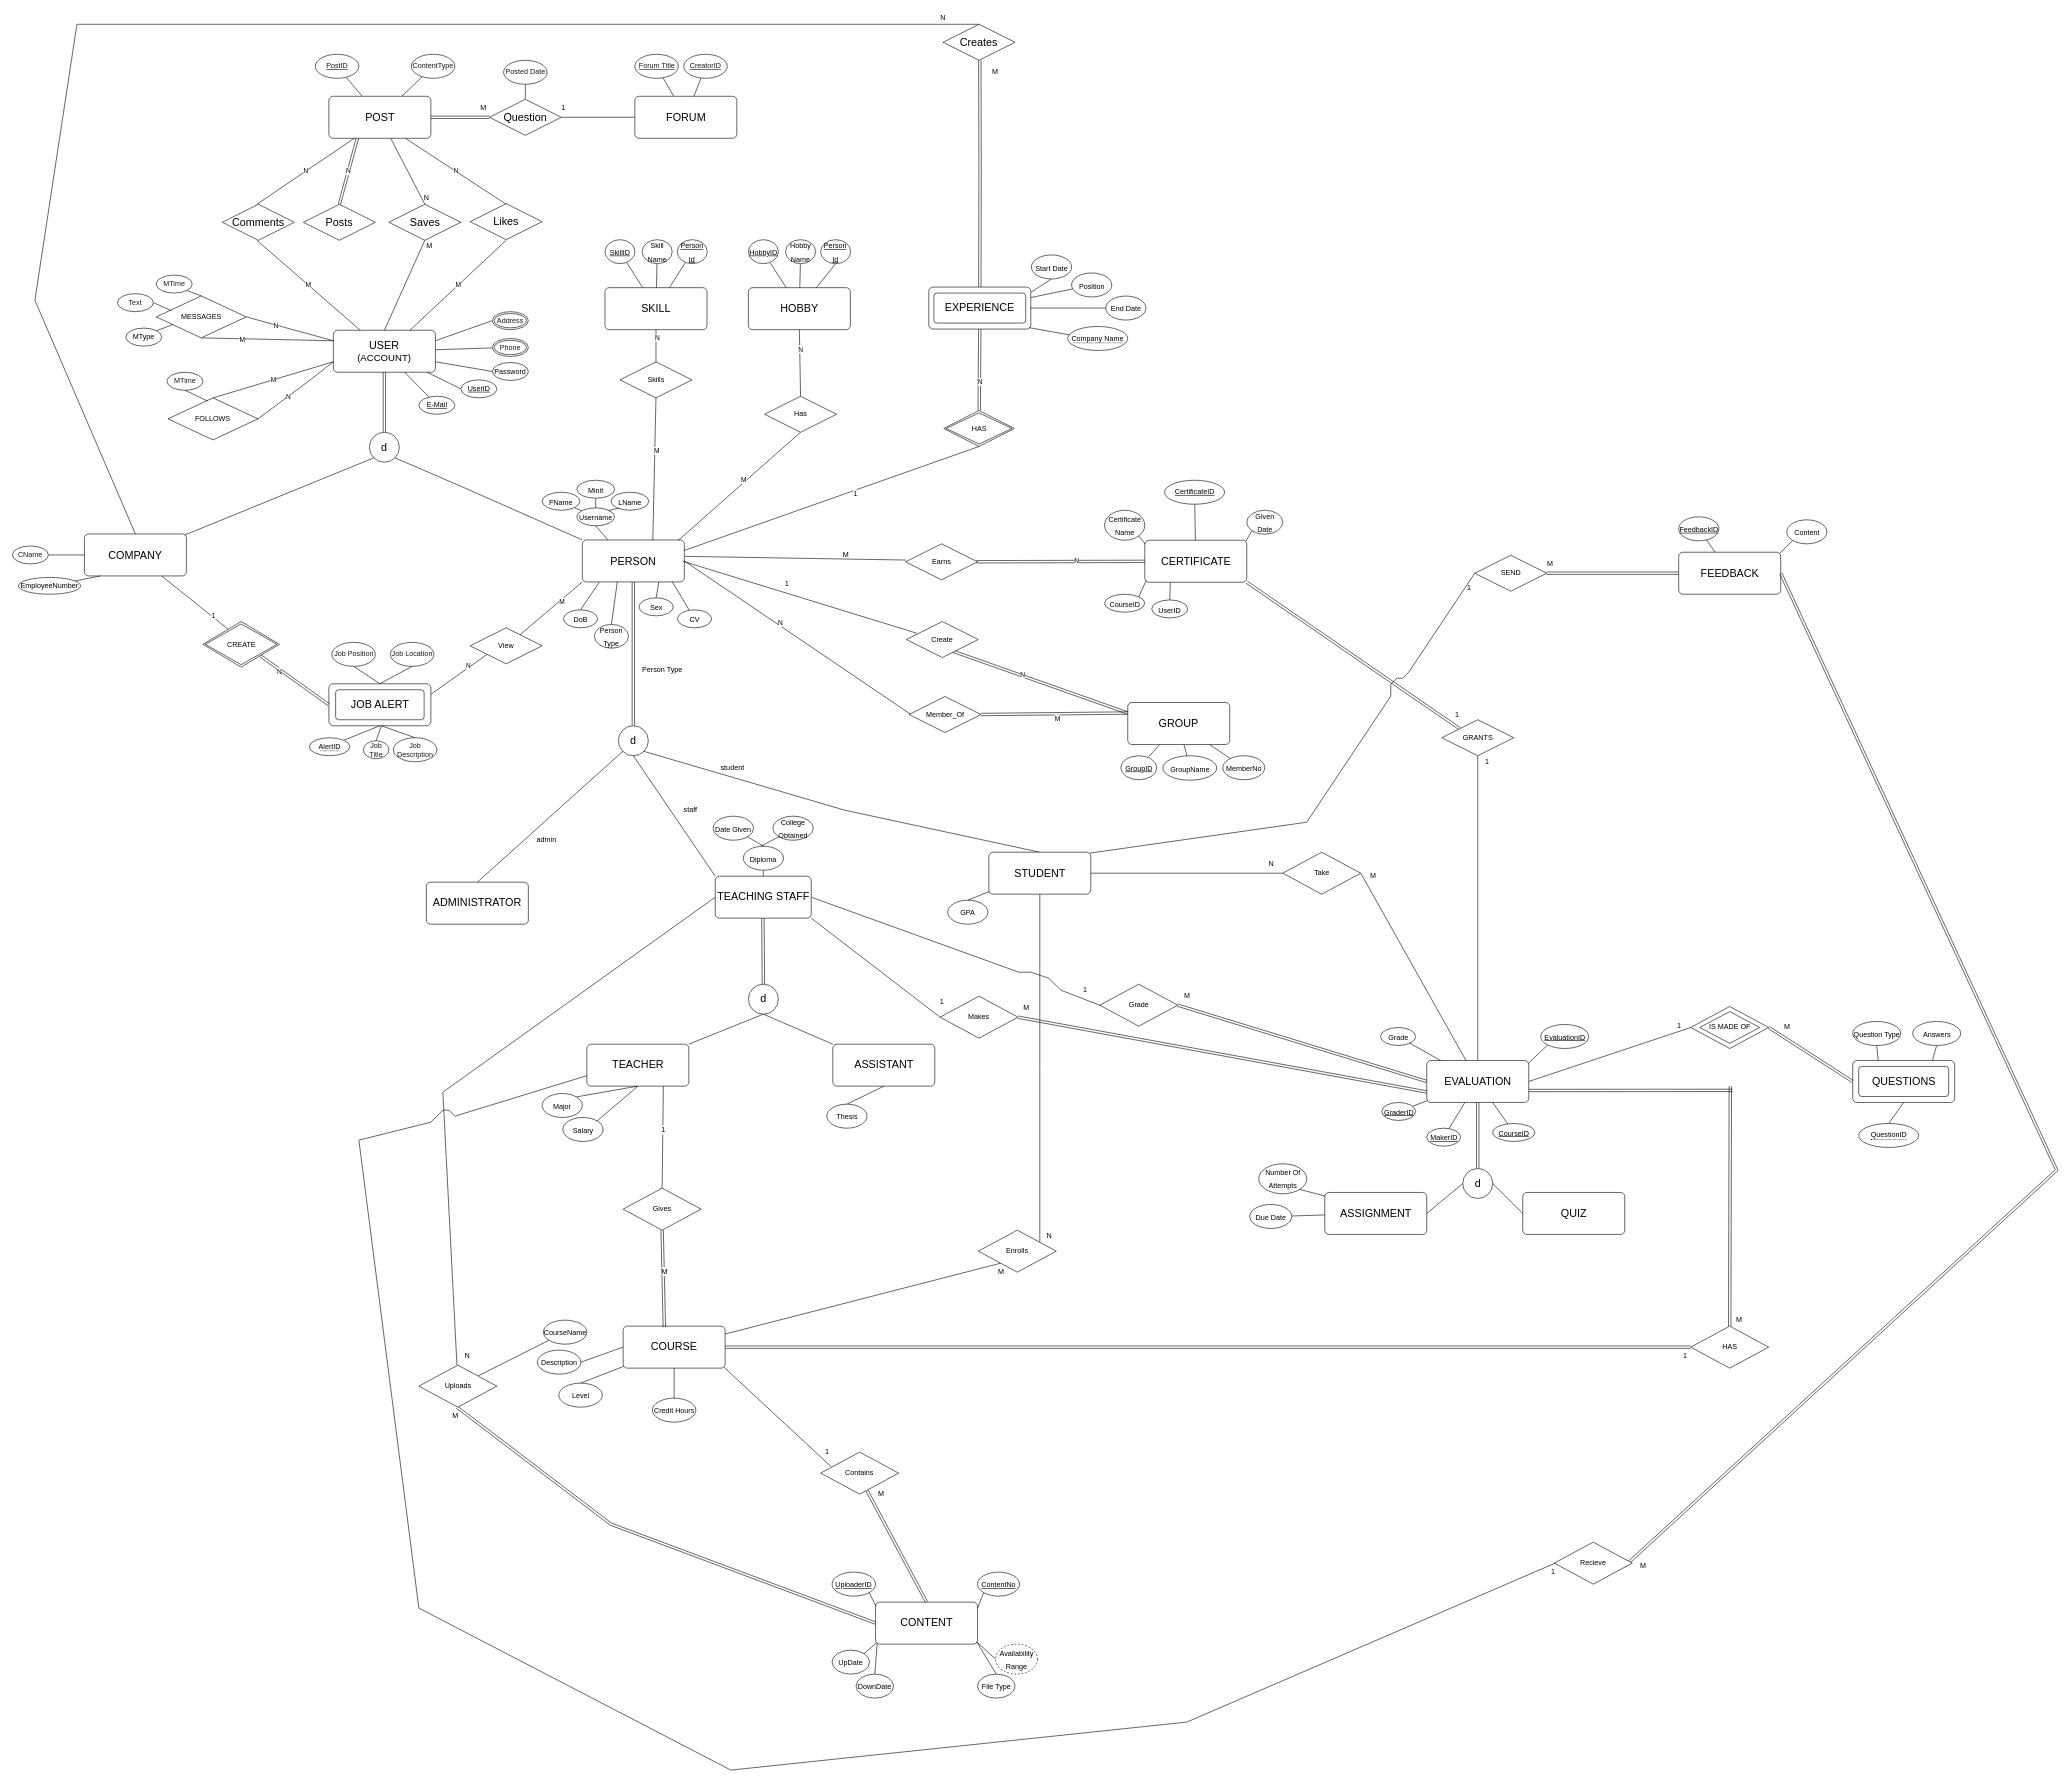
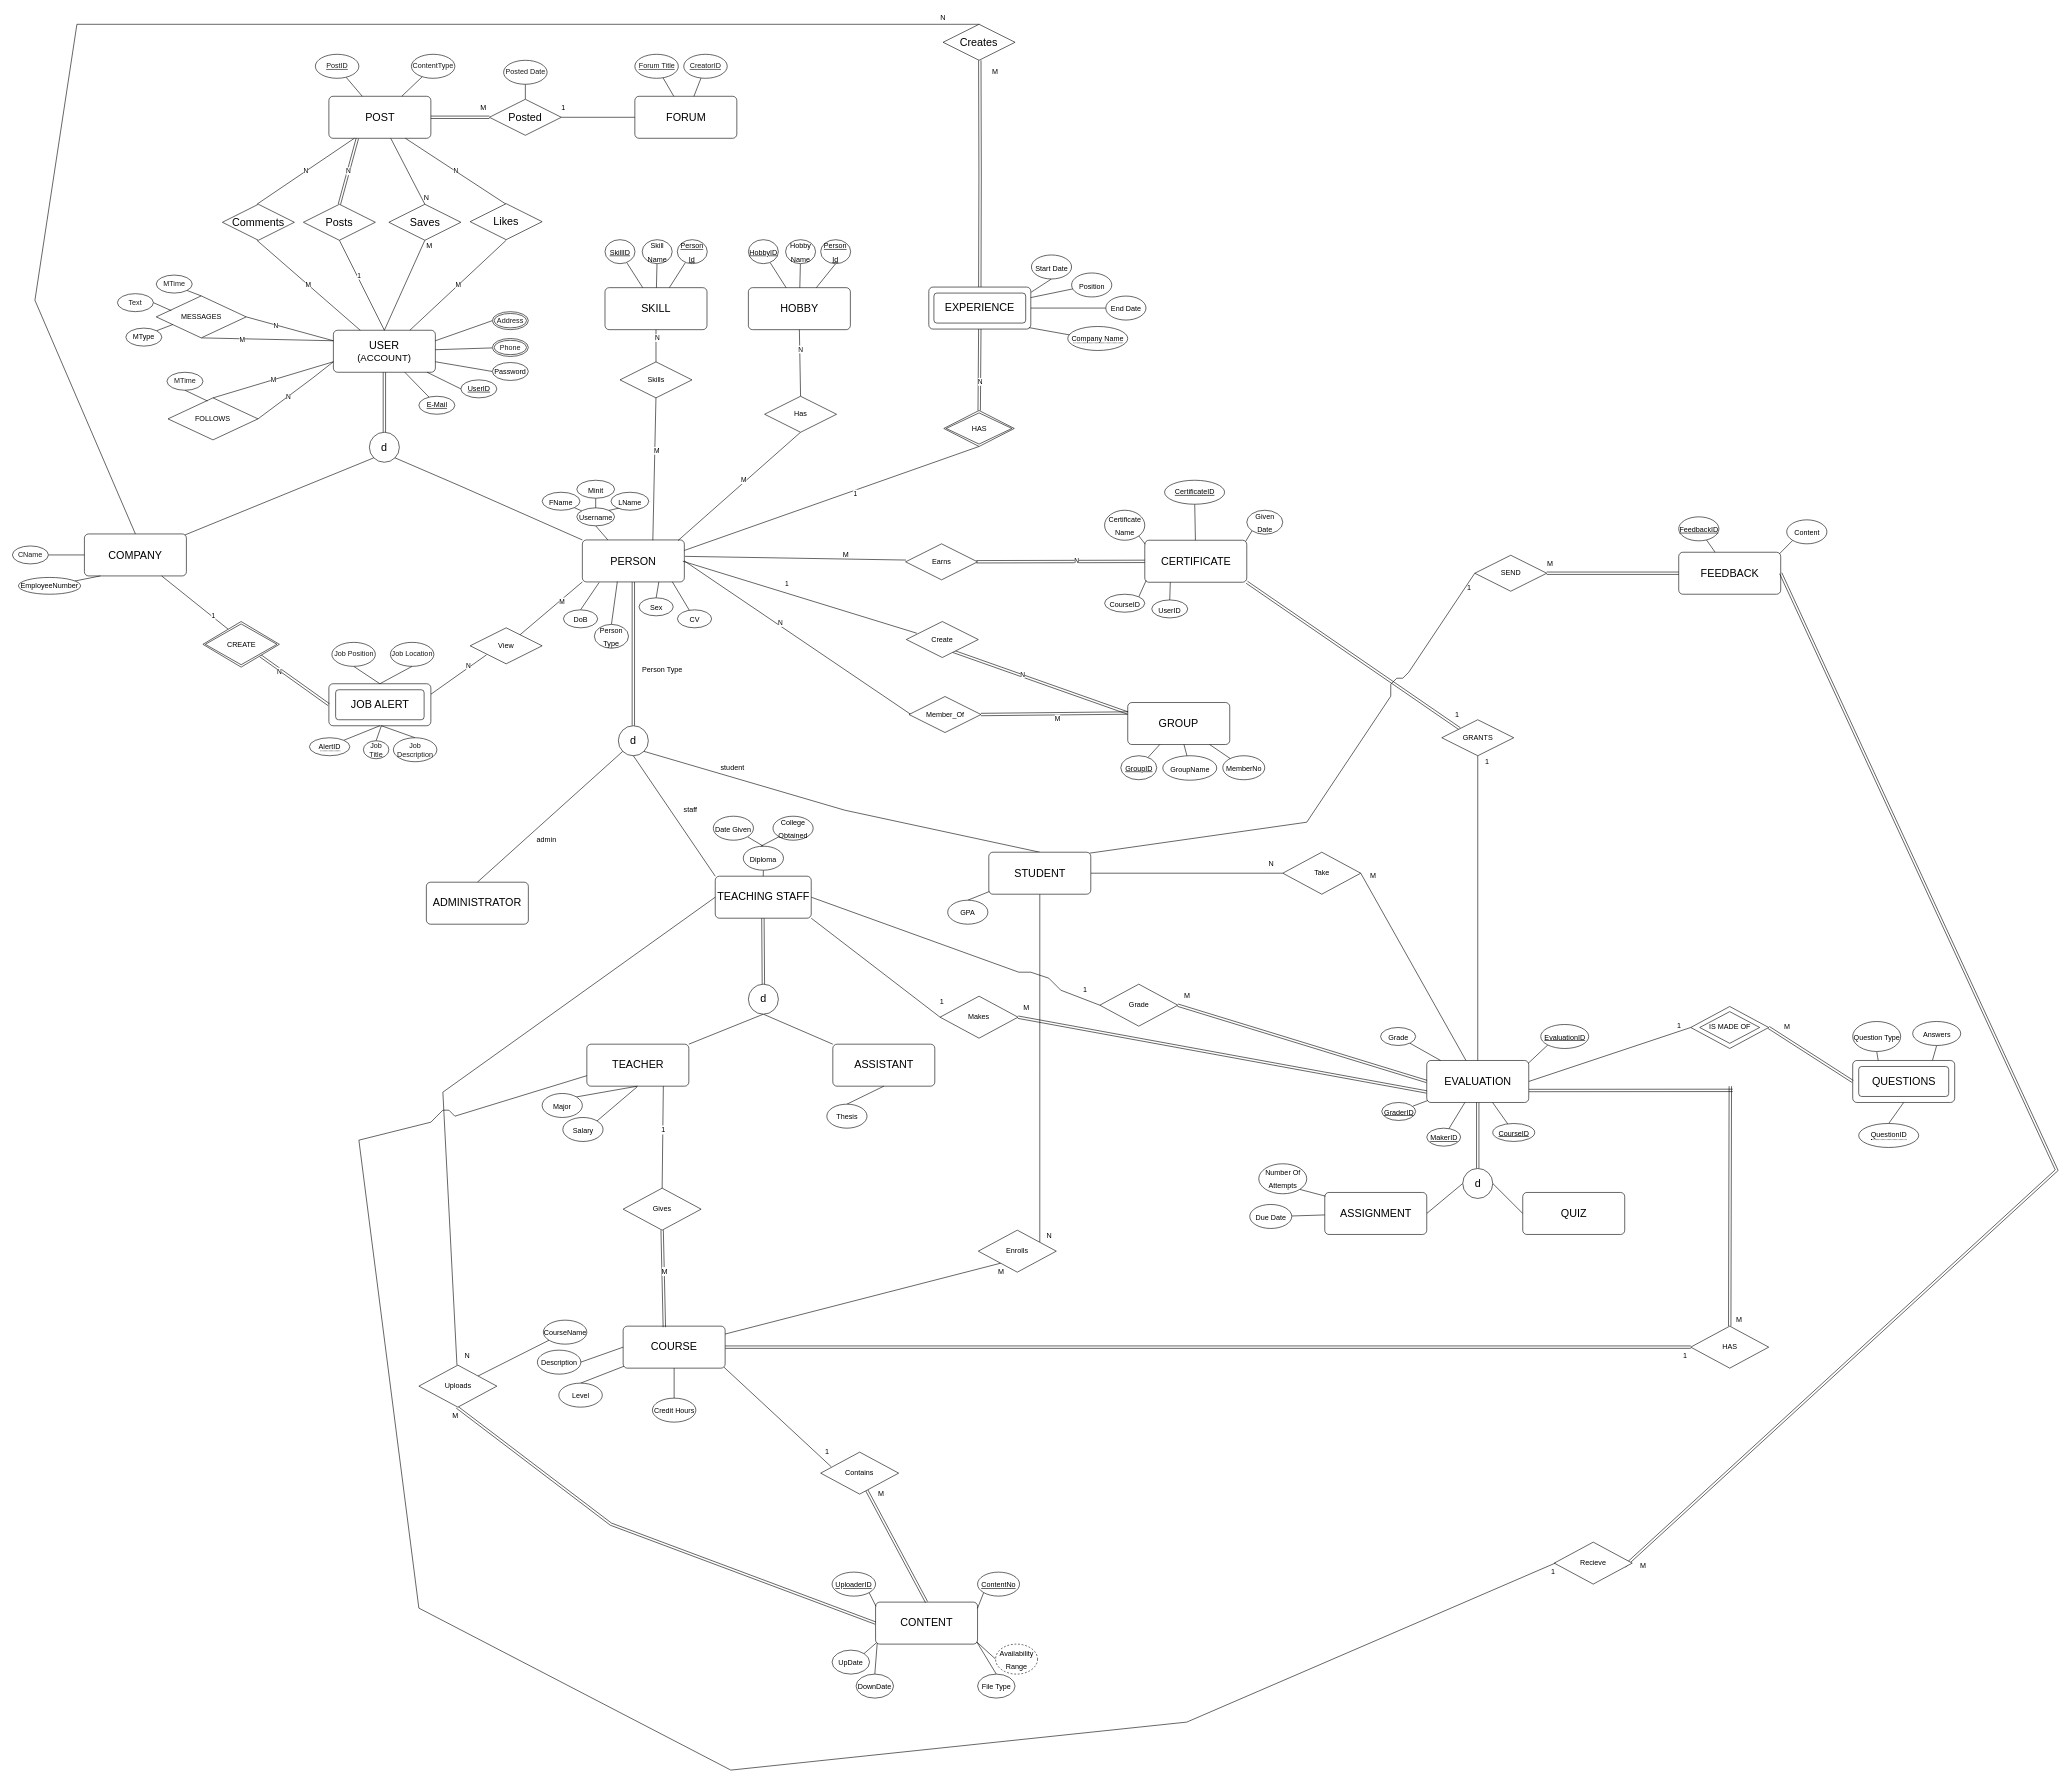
(525, 117) -> (525, 117)
none -> (361, 284)
(1877, 1034) -> (1877, 1037)
